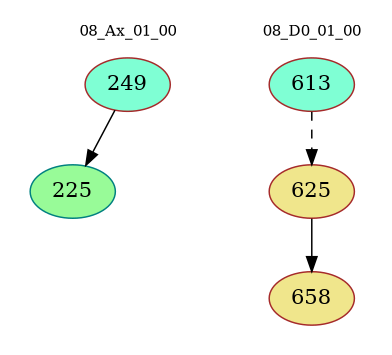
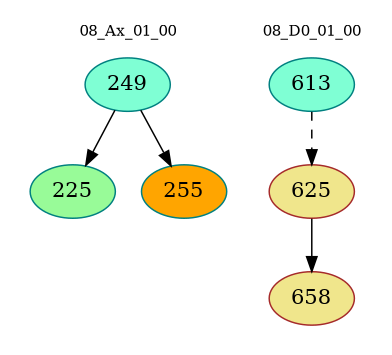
(128, 85) -> (128, 85)
(312, 85) -> (312, 85)
none -> (184, 192)
